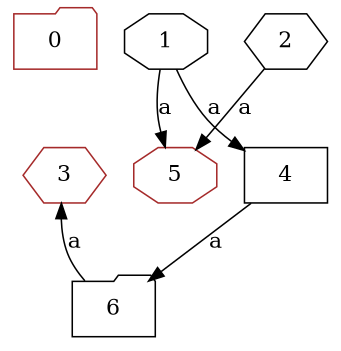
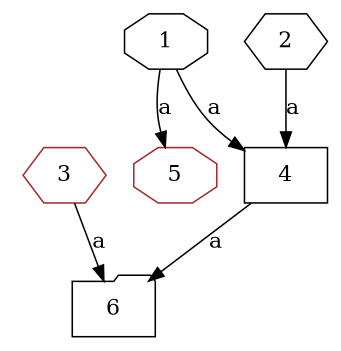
(55, 42) -> none
(235, 103) -> (286, 101)
(67, 252) -> (86, 235)
